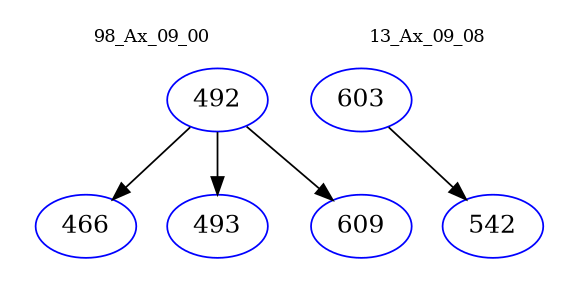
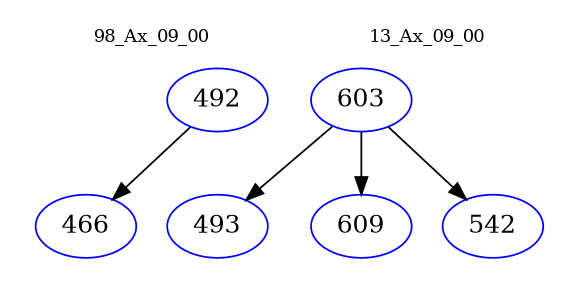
(427, 38) -> (427, 38)
(270, 147) -> (361, 155)
(218, 155) -> (309, 147)
